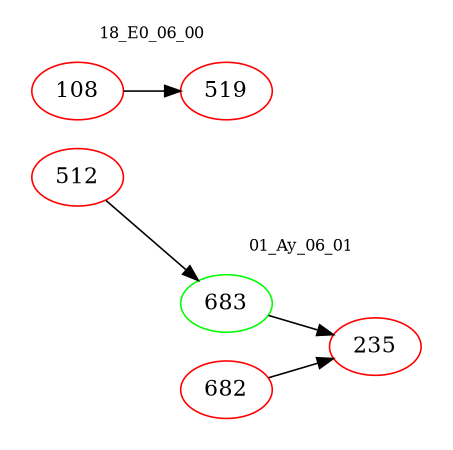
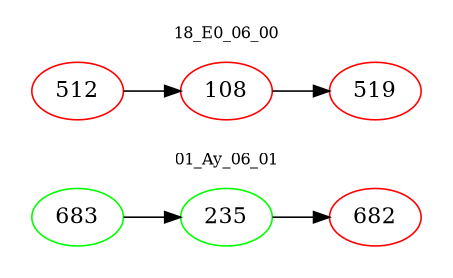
(146, 235) -> (144, 91)
(375, 347) -> (226, 217)
(293, 370) -> (293, 217)
